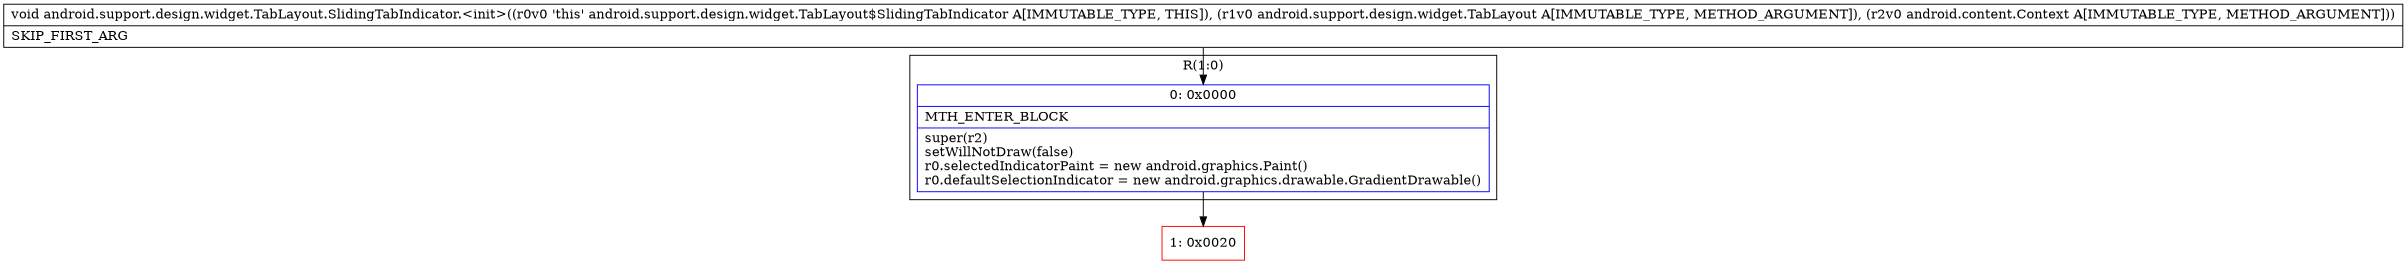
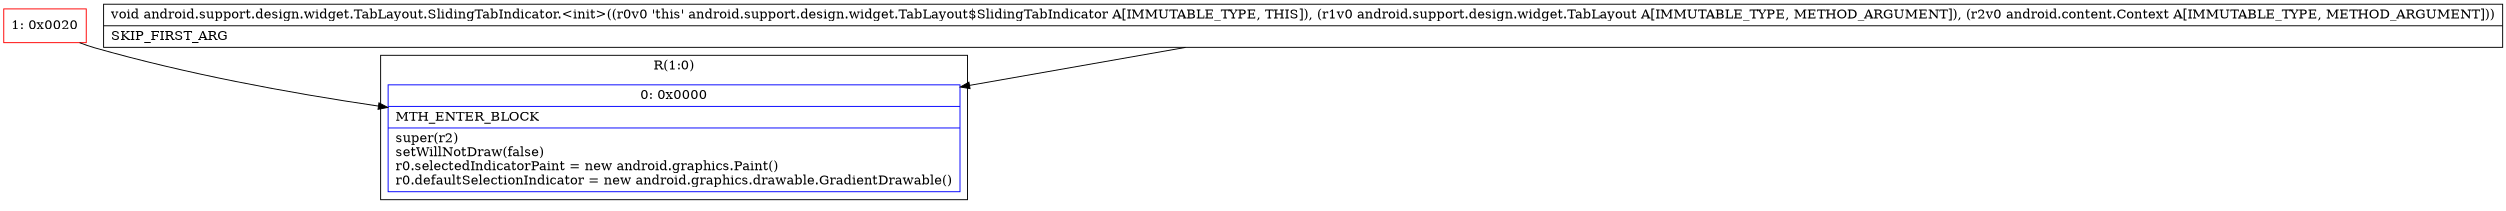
(1203, 206) -> (228, 80)
